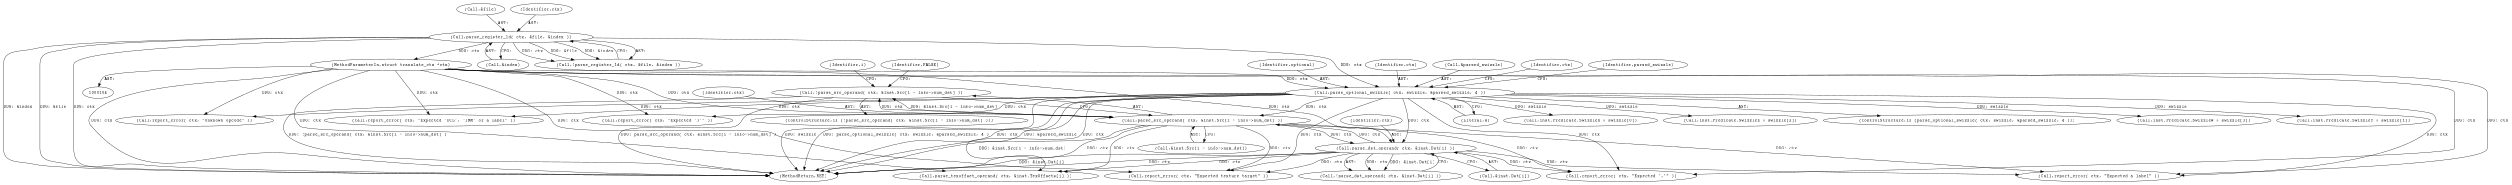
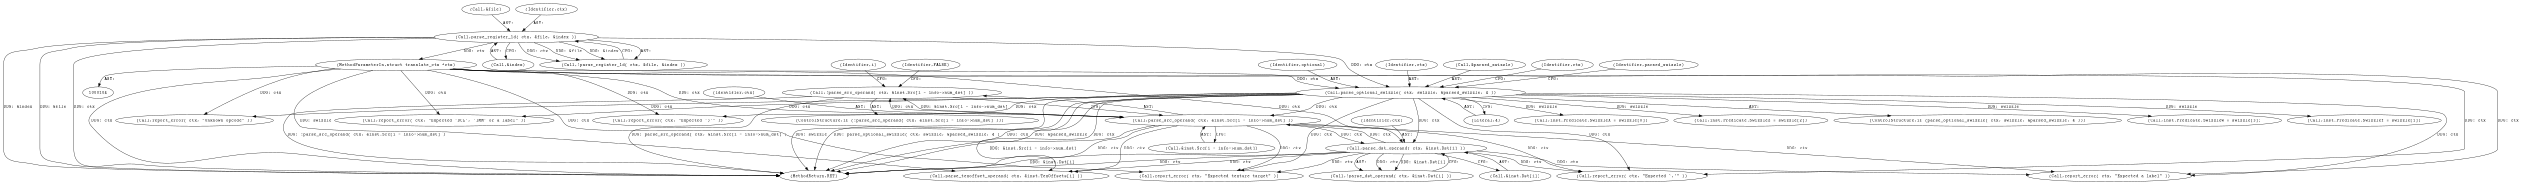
(311, 120) -> (316, 120)
